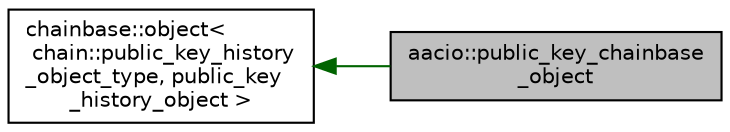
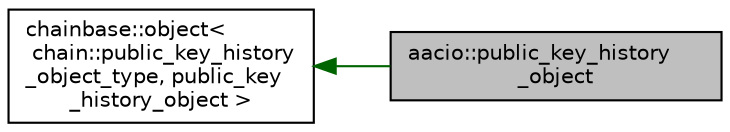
(556, 66) -> (556, 66)
